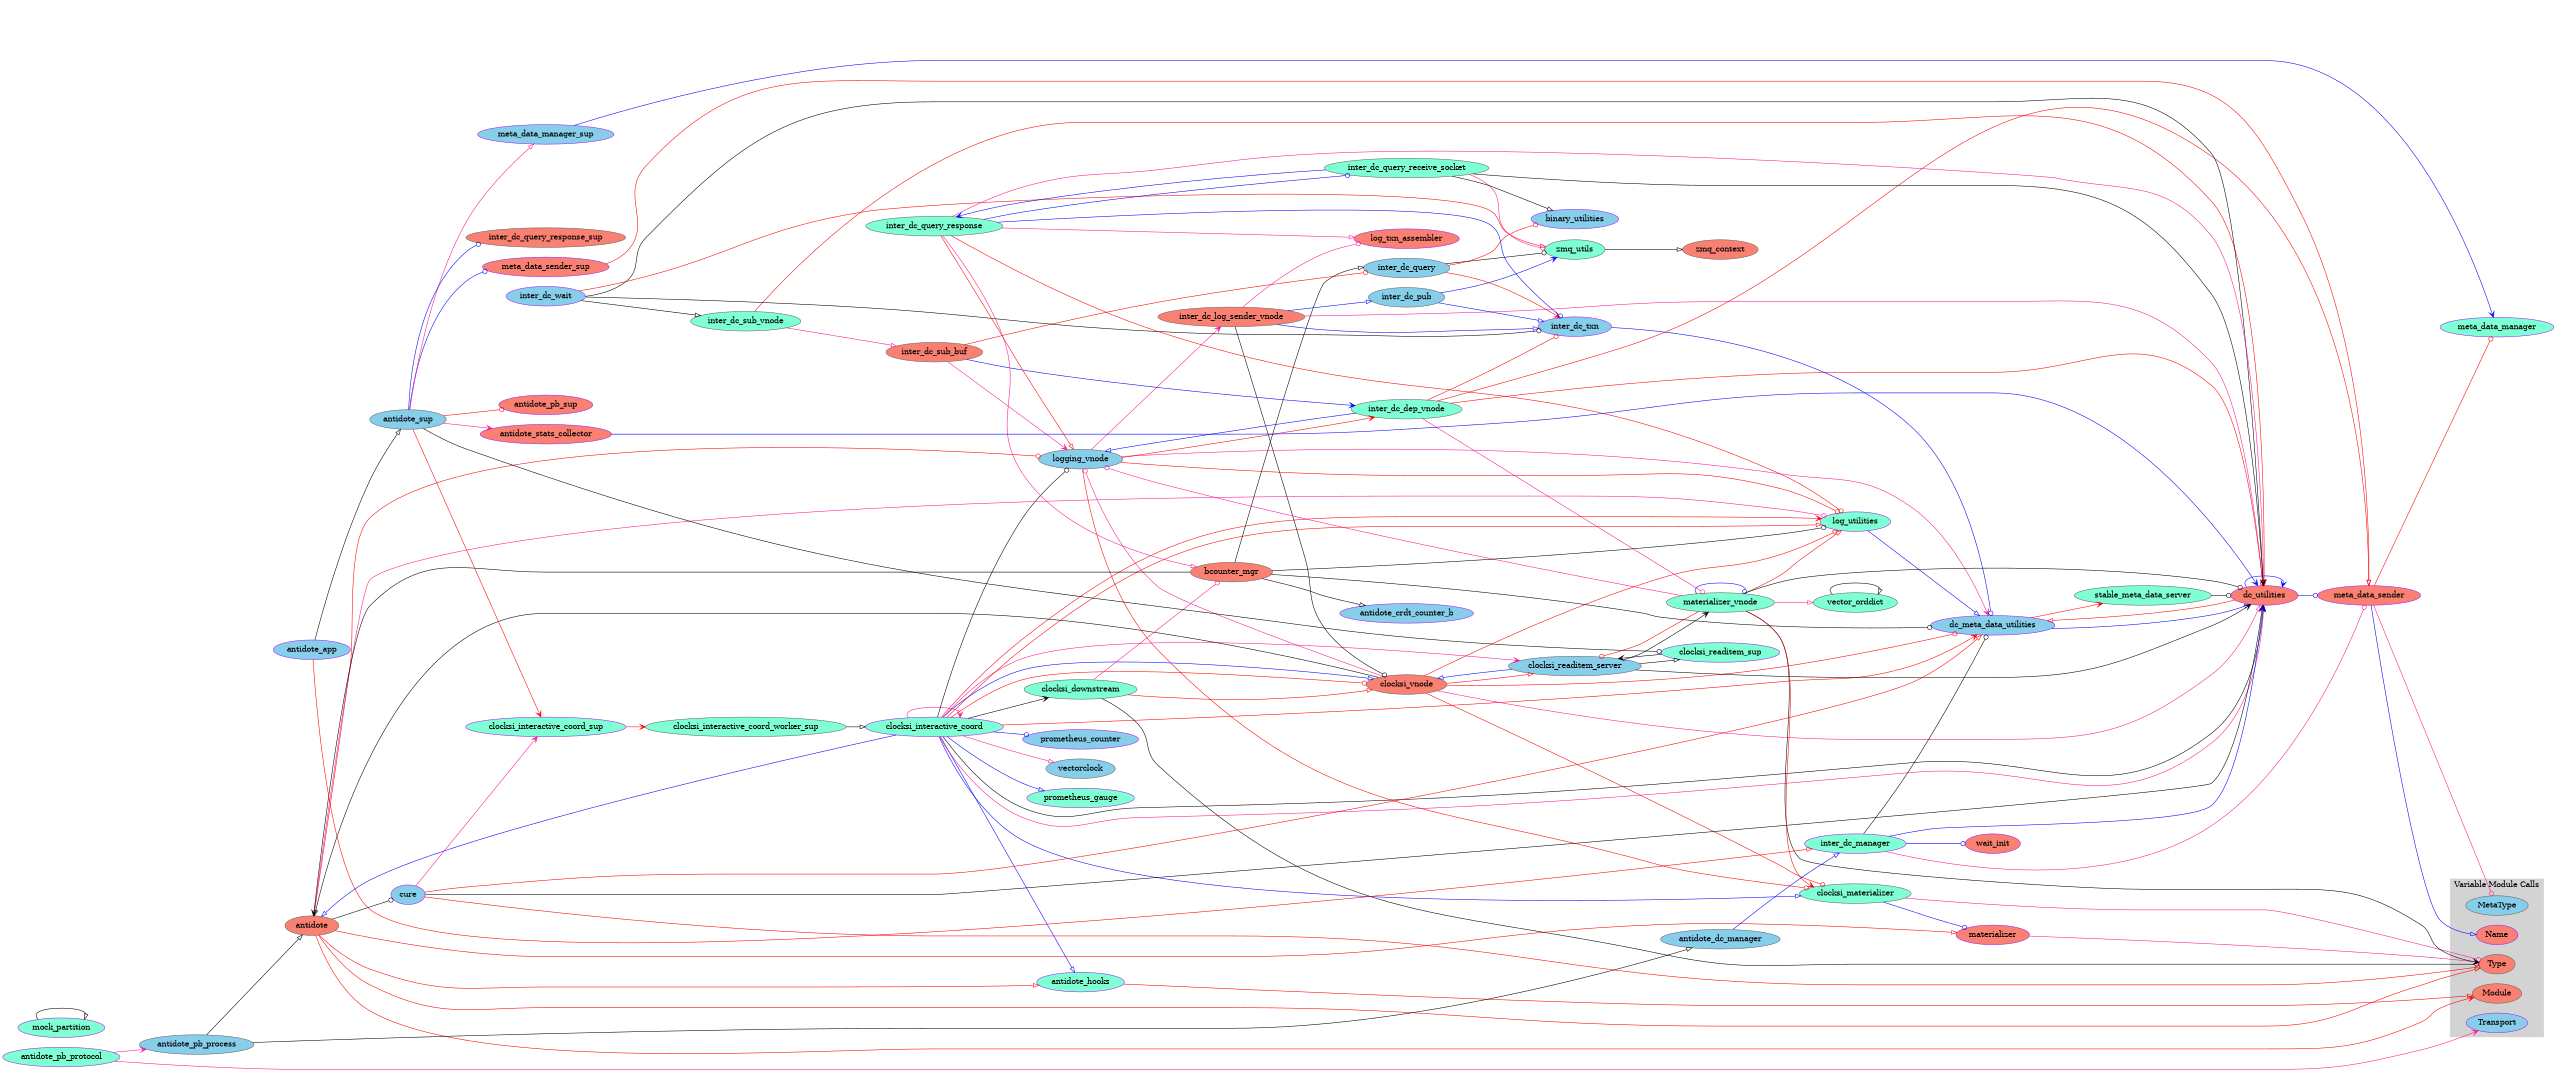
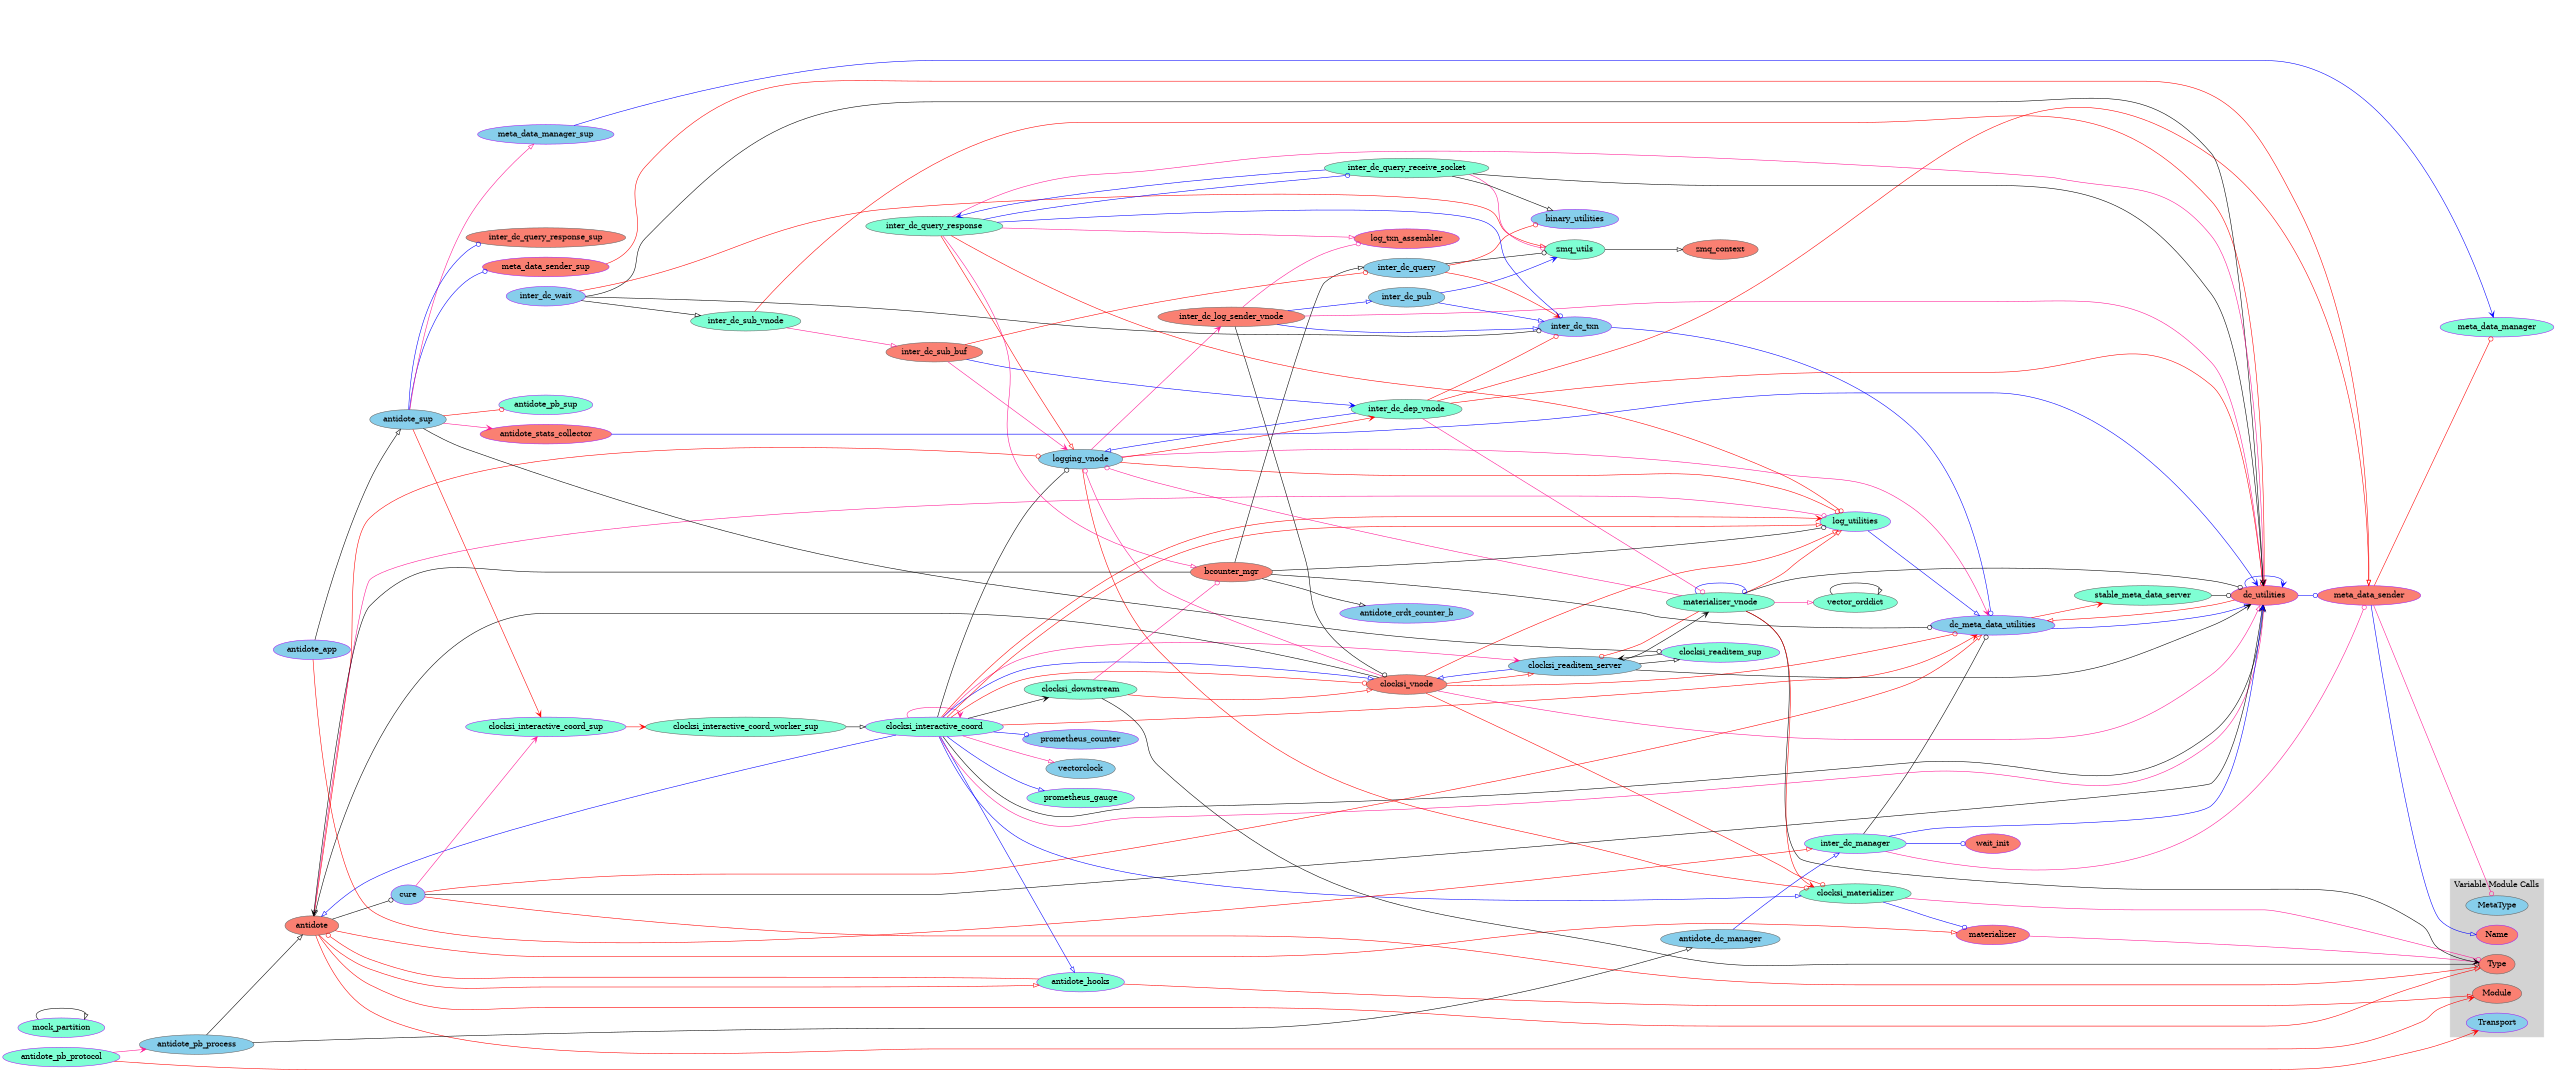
(546, 405) -> (546, 405)
none -> (680, 977)
(1296, 1070) -> (1296, 1070)
